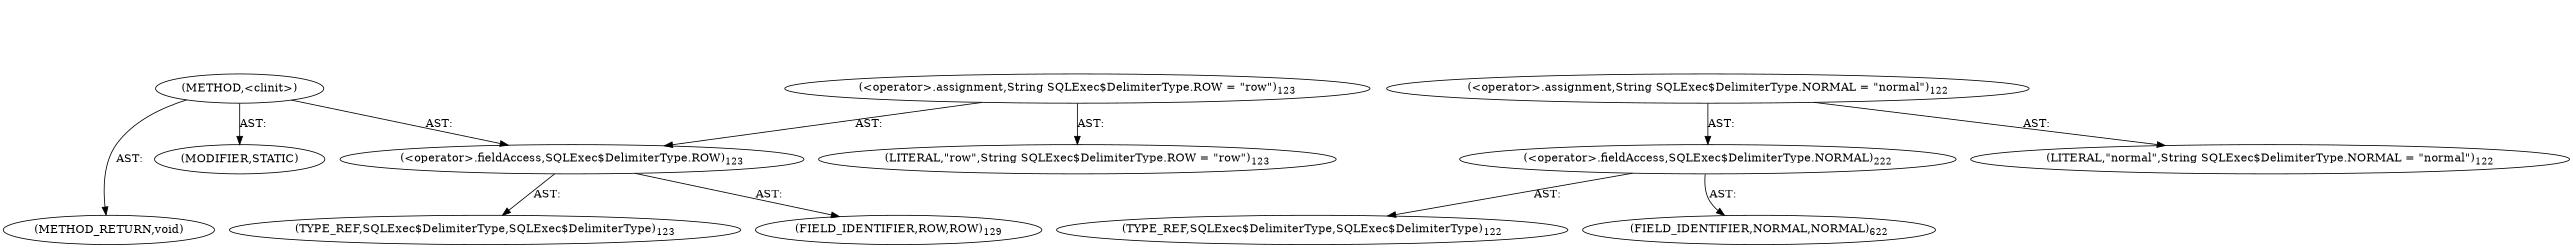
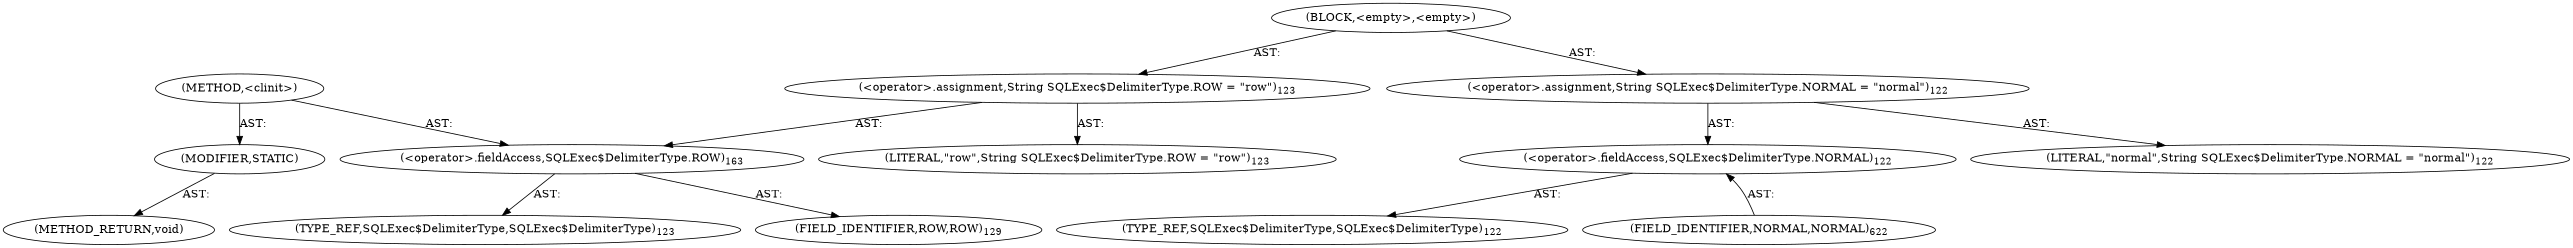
none -> (1391, 18)
(123, 137) -> (178, 193)
(734, 158) -> (734, 158)
(1883, 158) -> (1883, 158)
(1707, 194) -> (1745, 196)
